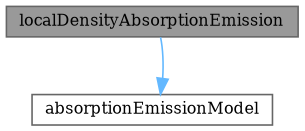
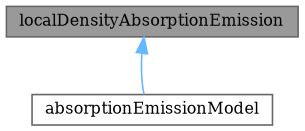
(163, 58) -> (142, 74)
